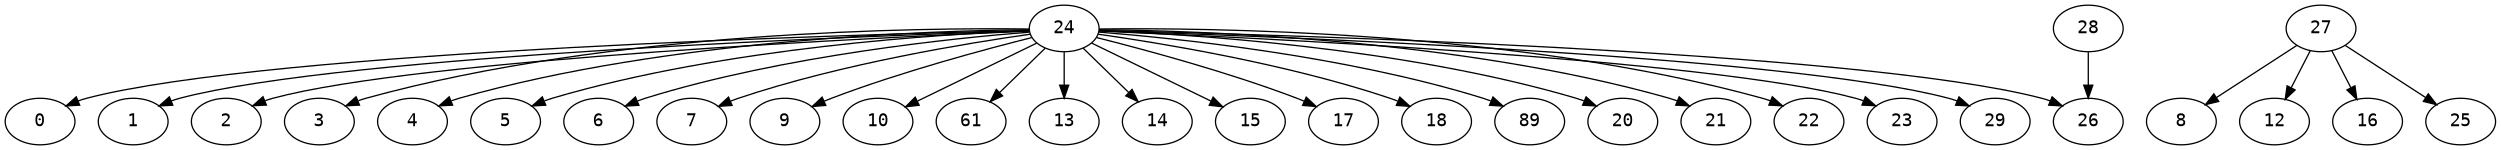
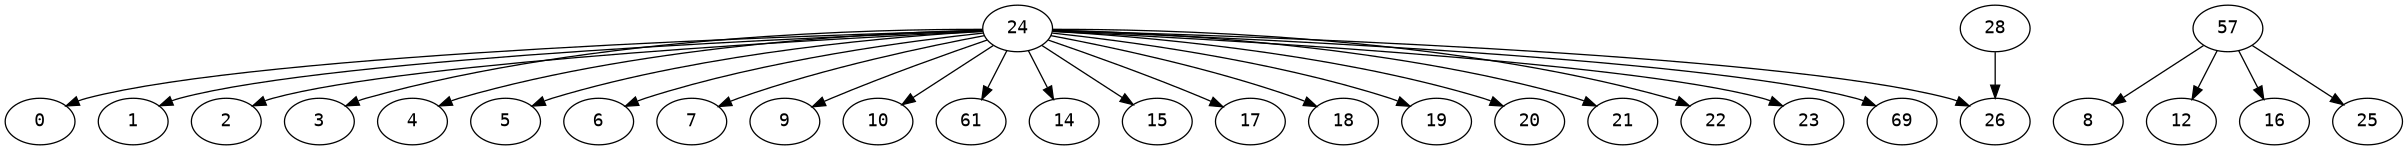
(2321, 28) -> (2228, 28)
(1064, 122) -> none
(1530, 122) -> (1437, 122)
(1995, 122) -> (1902, 122)
